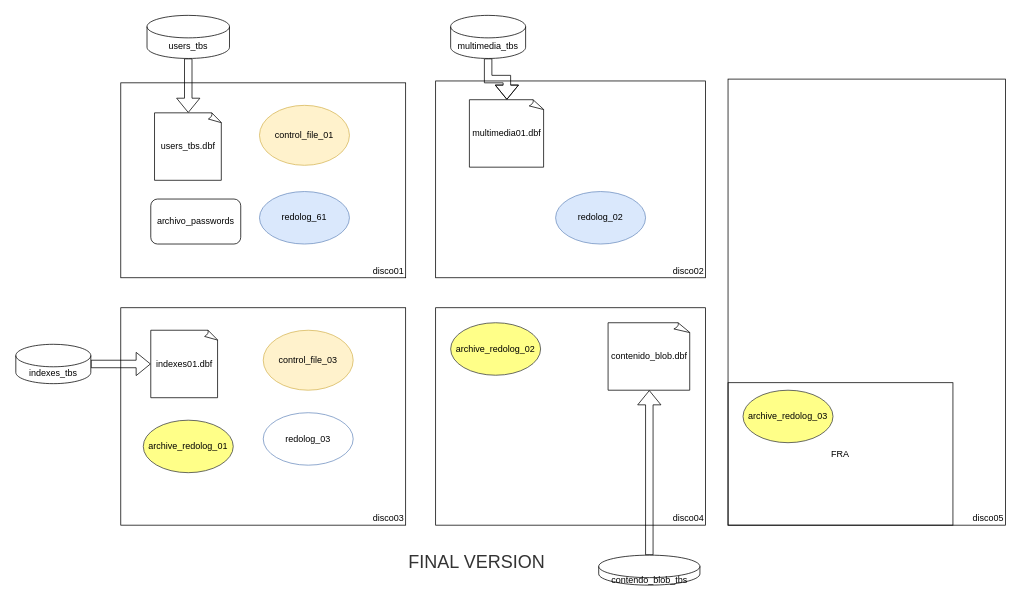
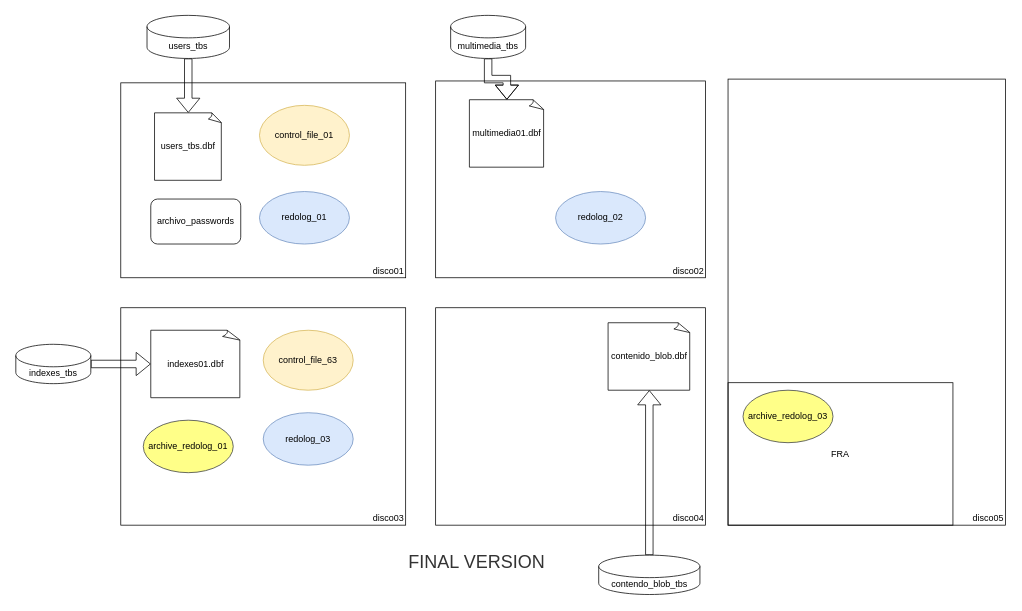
(304, 218) -> (304, 218)
(495, 349) -> none
(308, 360) -> (308, 360)
(184, 364) -> (195, 364)
(308, 439) -> (308, 439)
(649, 570) -> (649, 575)
